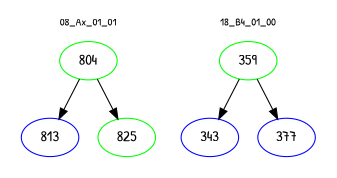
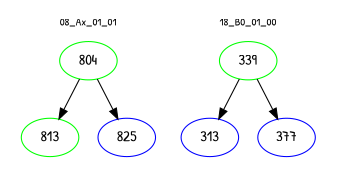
(248, 23) -> (248, 23)
(248, 61) -> (248, 61)
(50, 137) -> (50, 137)
(127, 137) -> (127, 137)
(210, 137) -> (210, 137)
